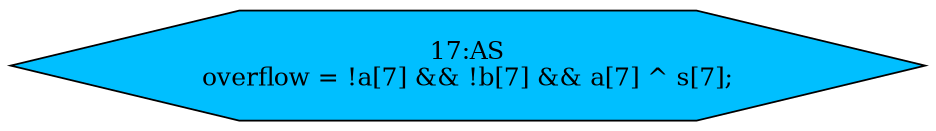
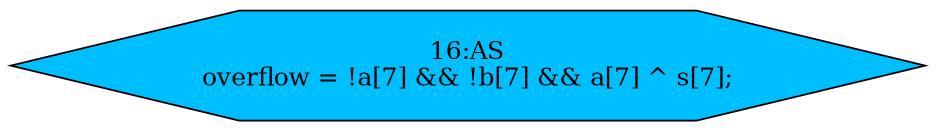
(468, 66) -> (468, 66)
